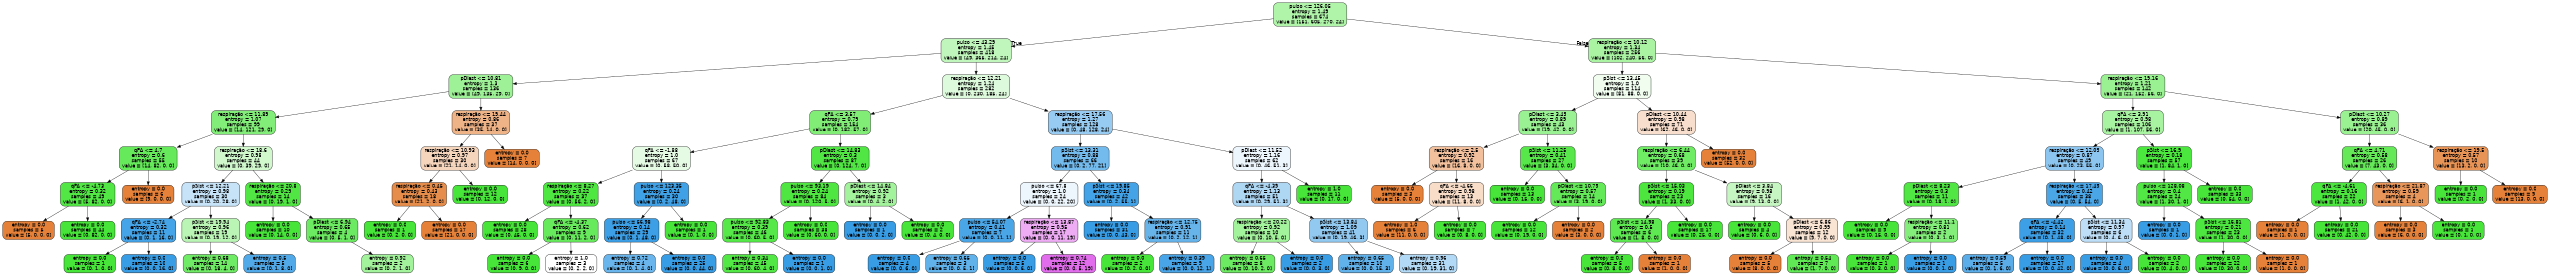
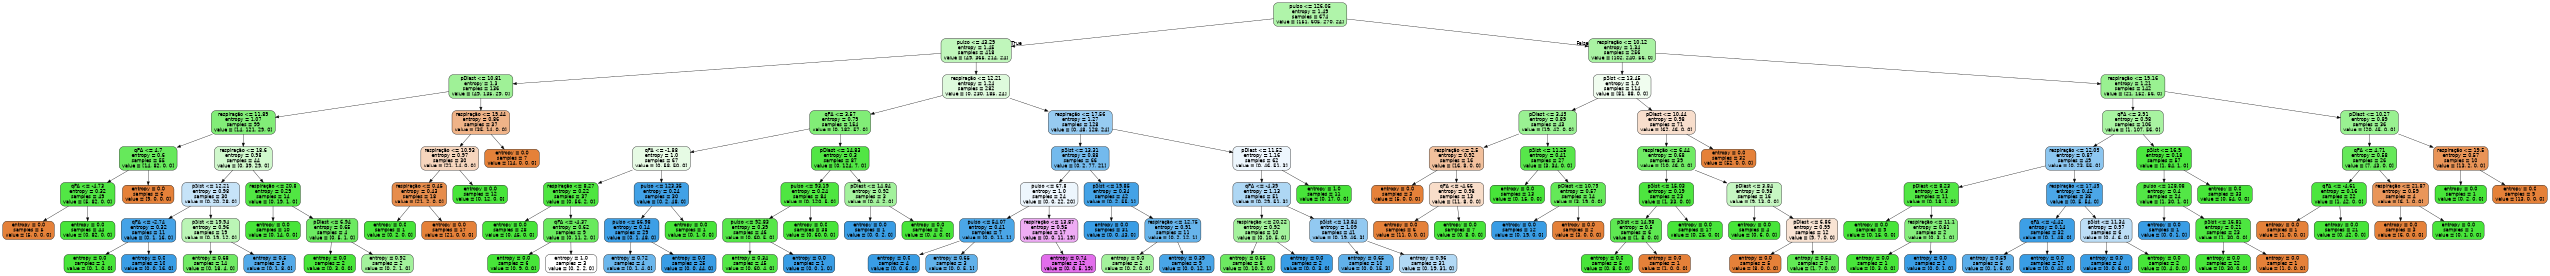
(1401, 230) -> (1401, 230)
(1519, 230) -> (1519, 230)
none -> (330, 264)
(1009, 264) -> none
(1128, 264) -> (1128, 264)
